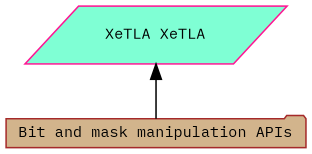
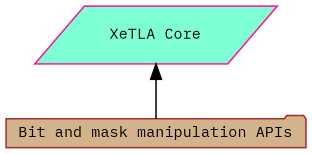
(156, 35) -> (156, 35)
